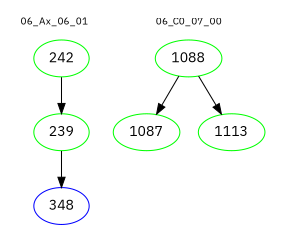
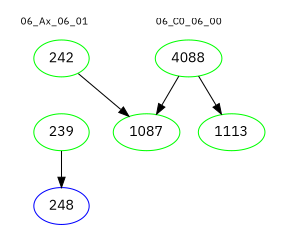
(189, 22) -> (189, 22)
(189, 58) -> (189, 58)
(61, 90) -> (91, 84)
(61, 206) -> (61, 206)
